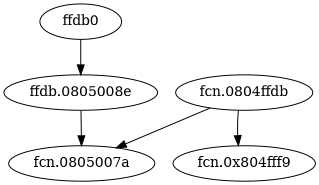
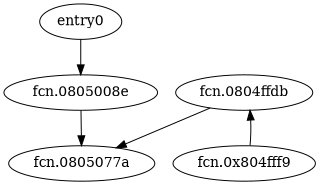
(81, 22) -> (81, 22)
(81, 93) -> (81, 93)
(238, 123) -> (251, 133)
(82, 163) -> (82, 163)
